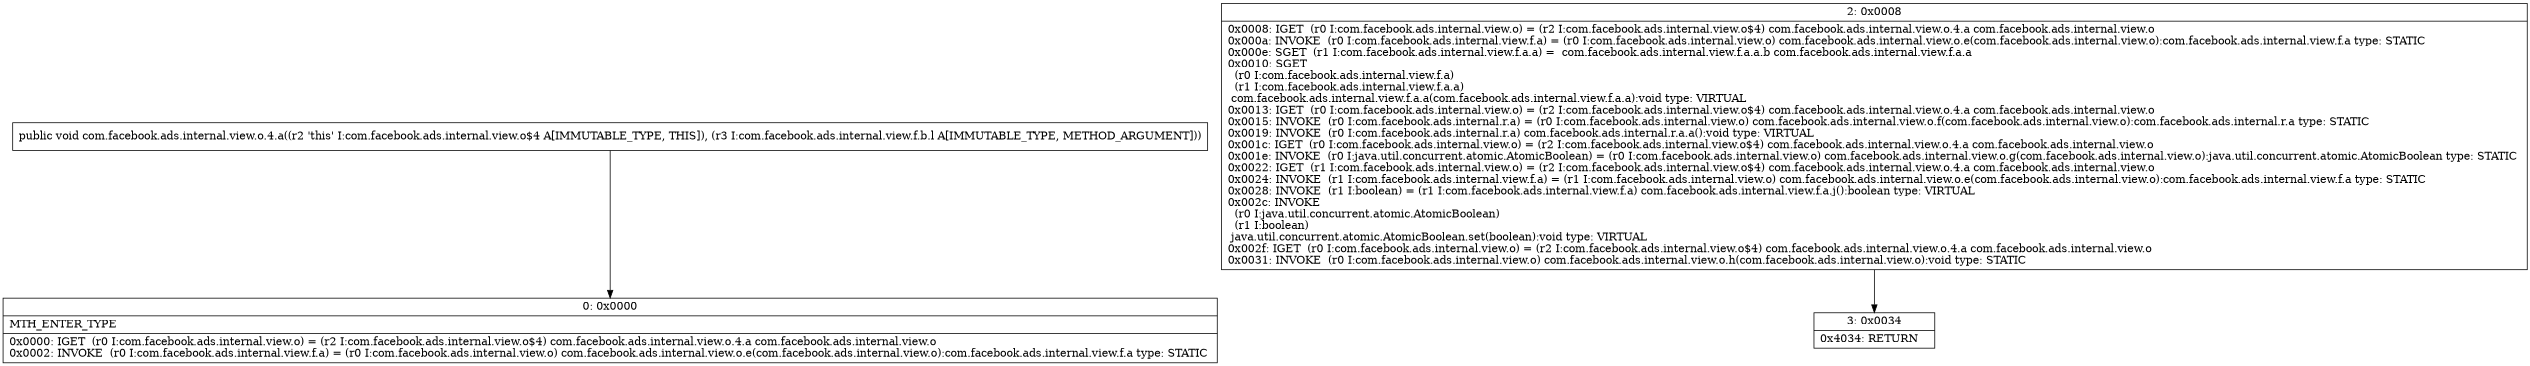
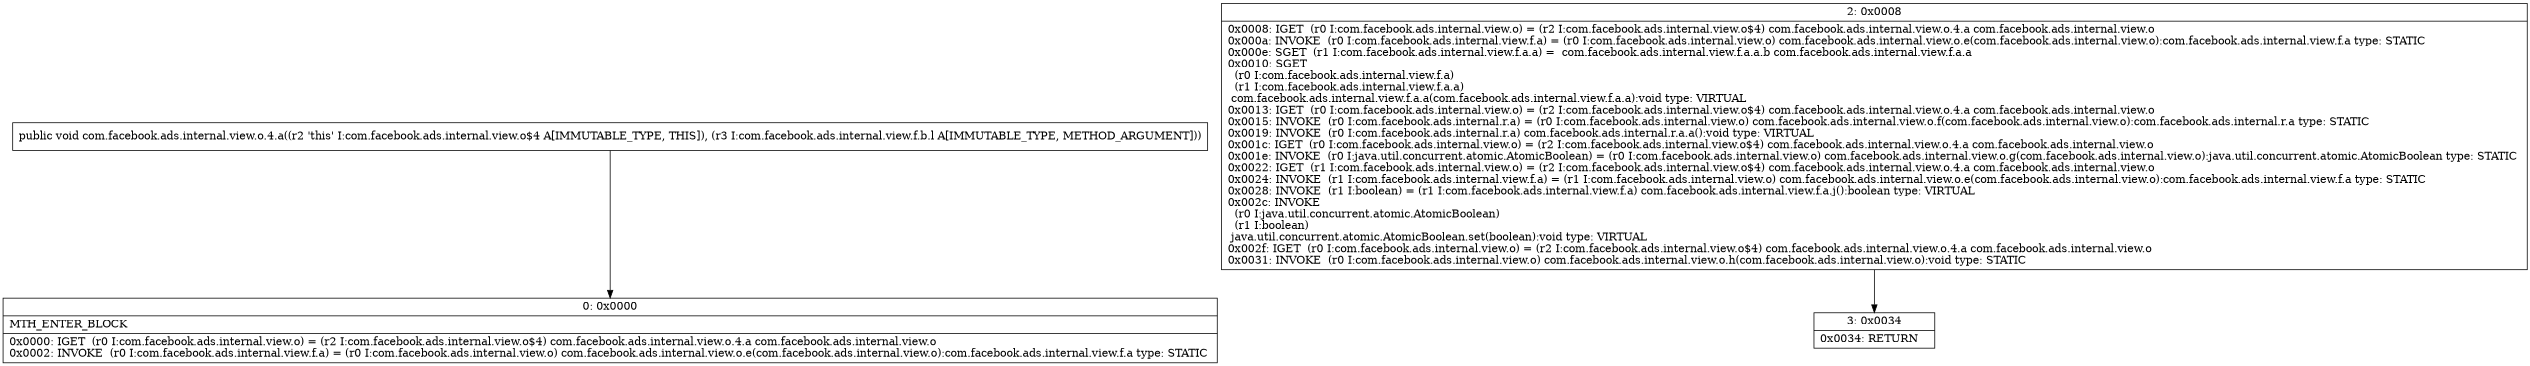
(63, 324) -> (68, 324)
(1874, 339) -> (1874, 339)
